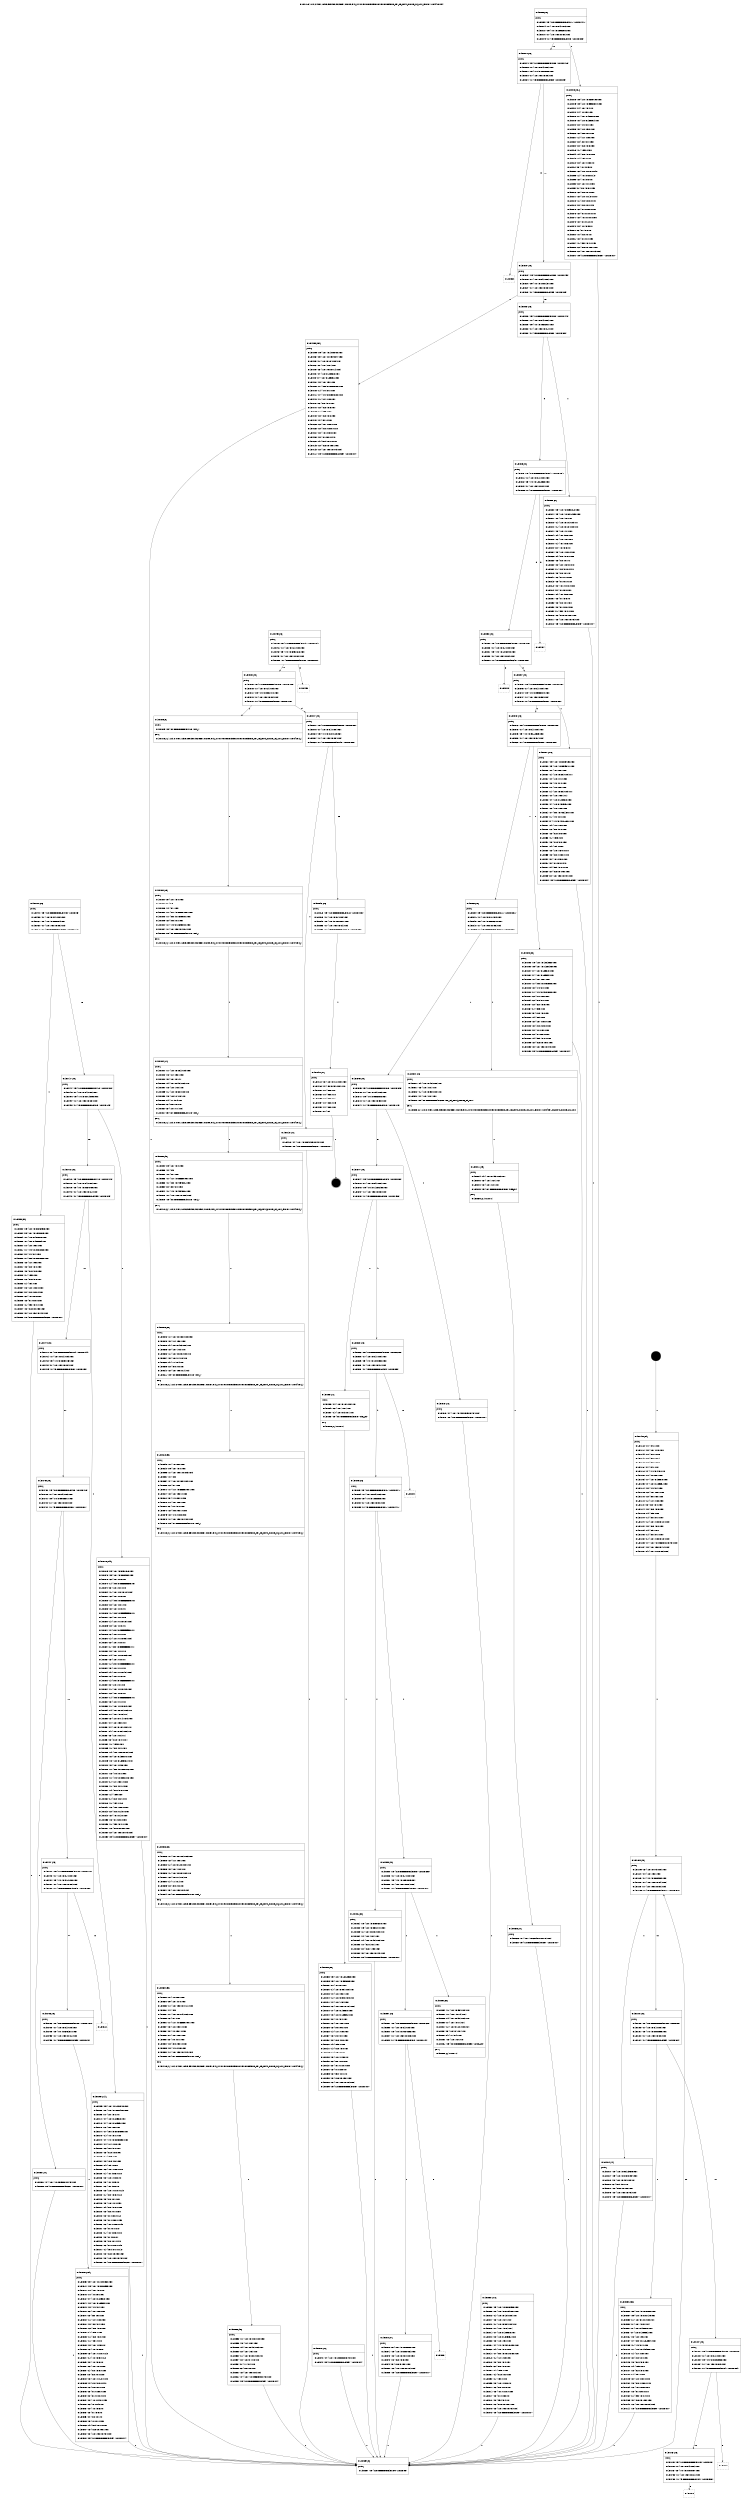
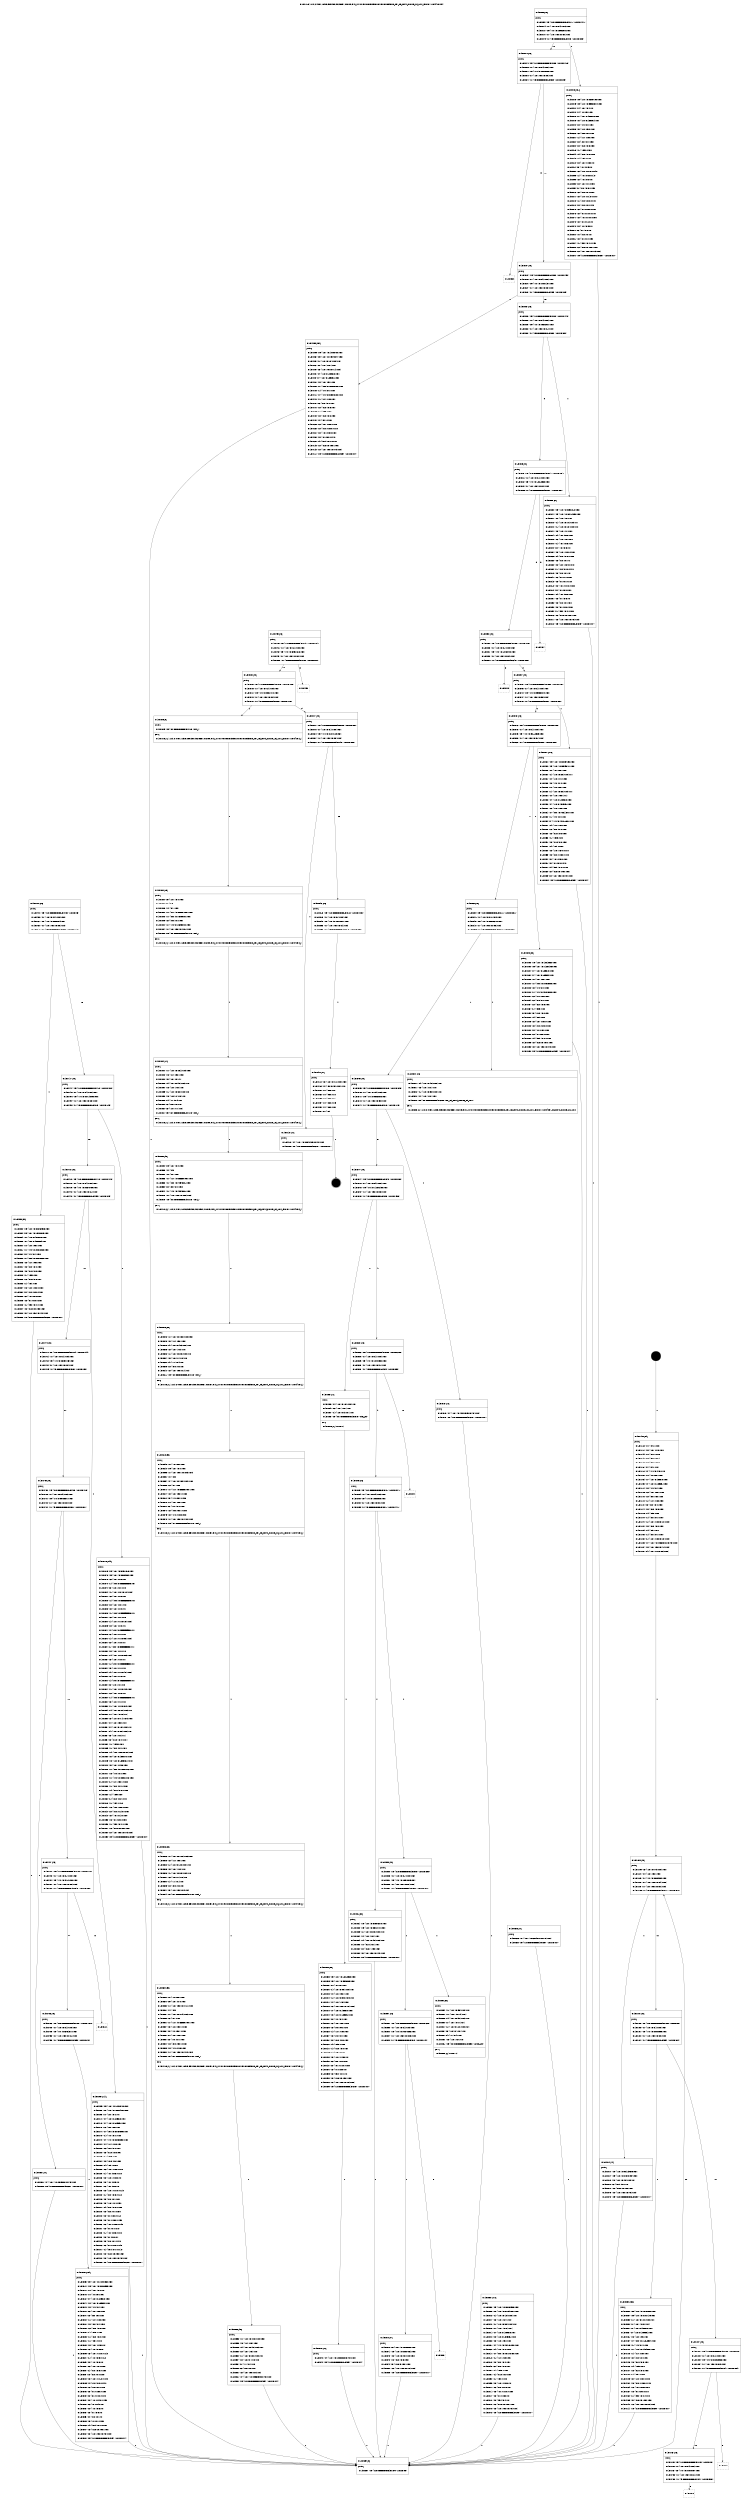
(494, 1183) -> none
none -> (230, 1689)
(308, 1823) -> none
(366, 2274) -> (341, 2217)
